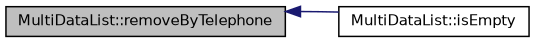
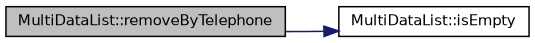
(320, 12) -> (305, 32)
